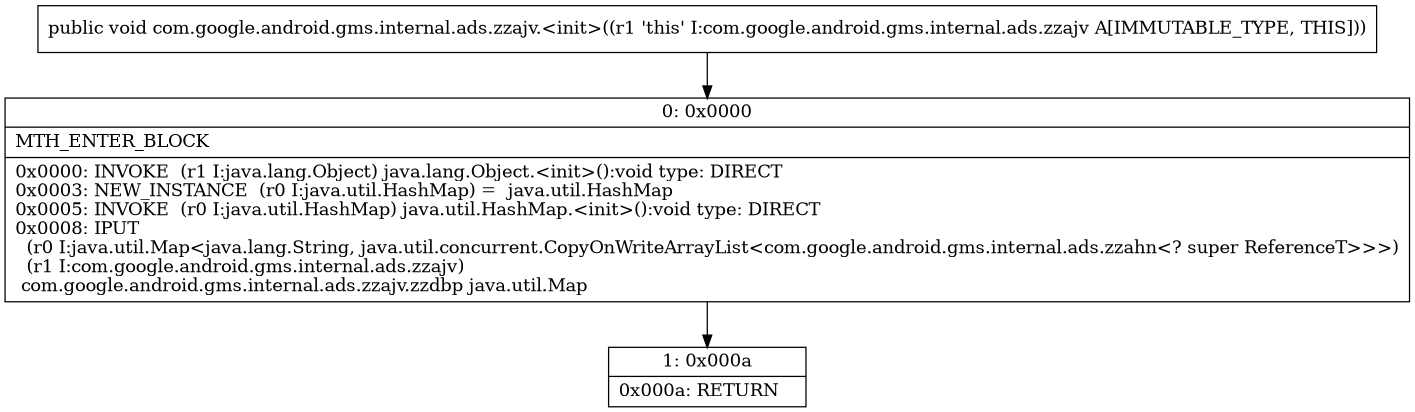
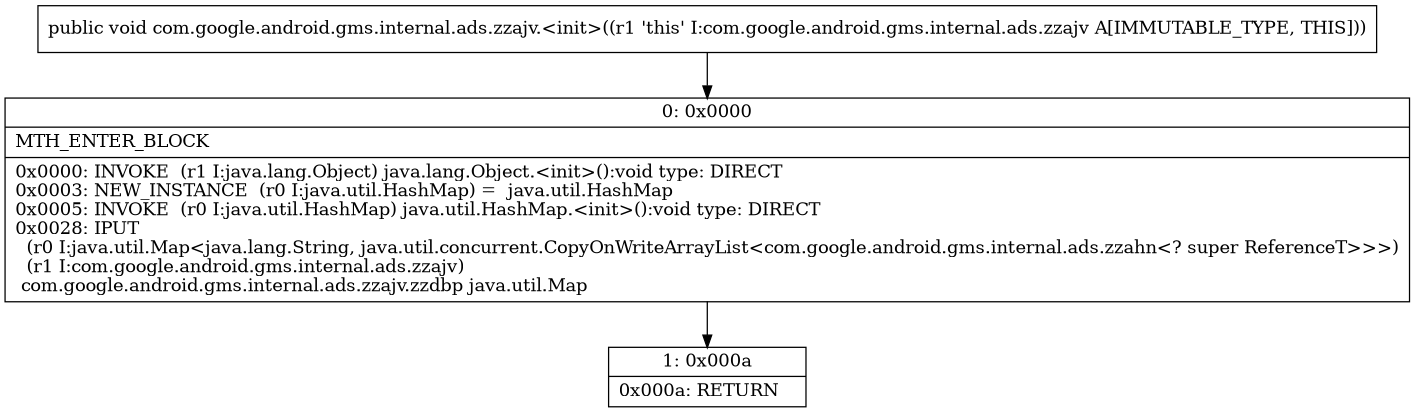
(83, 229) -> (83, 229)
